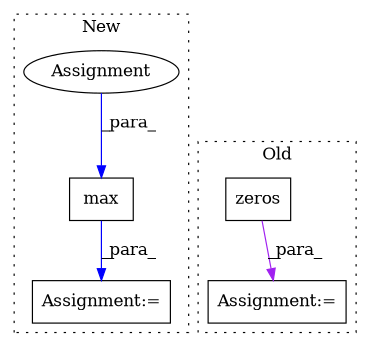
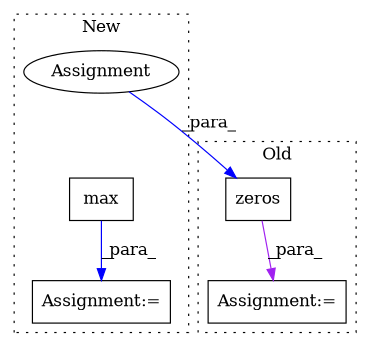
(101, 129) -> (179, 129)
